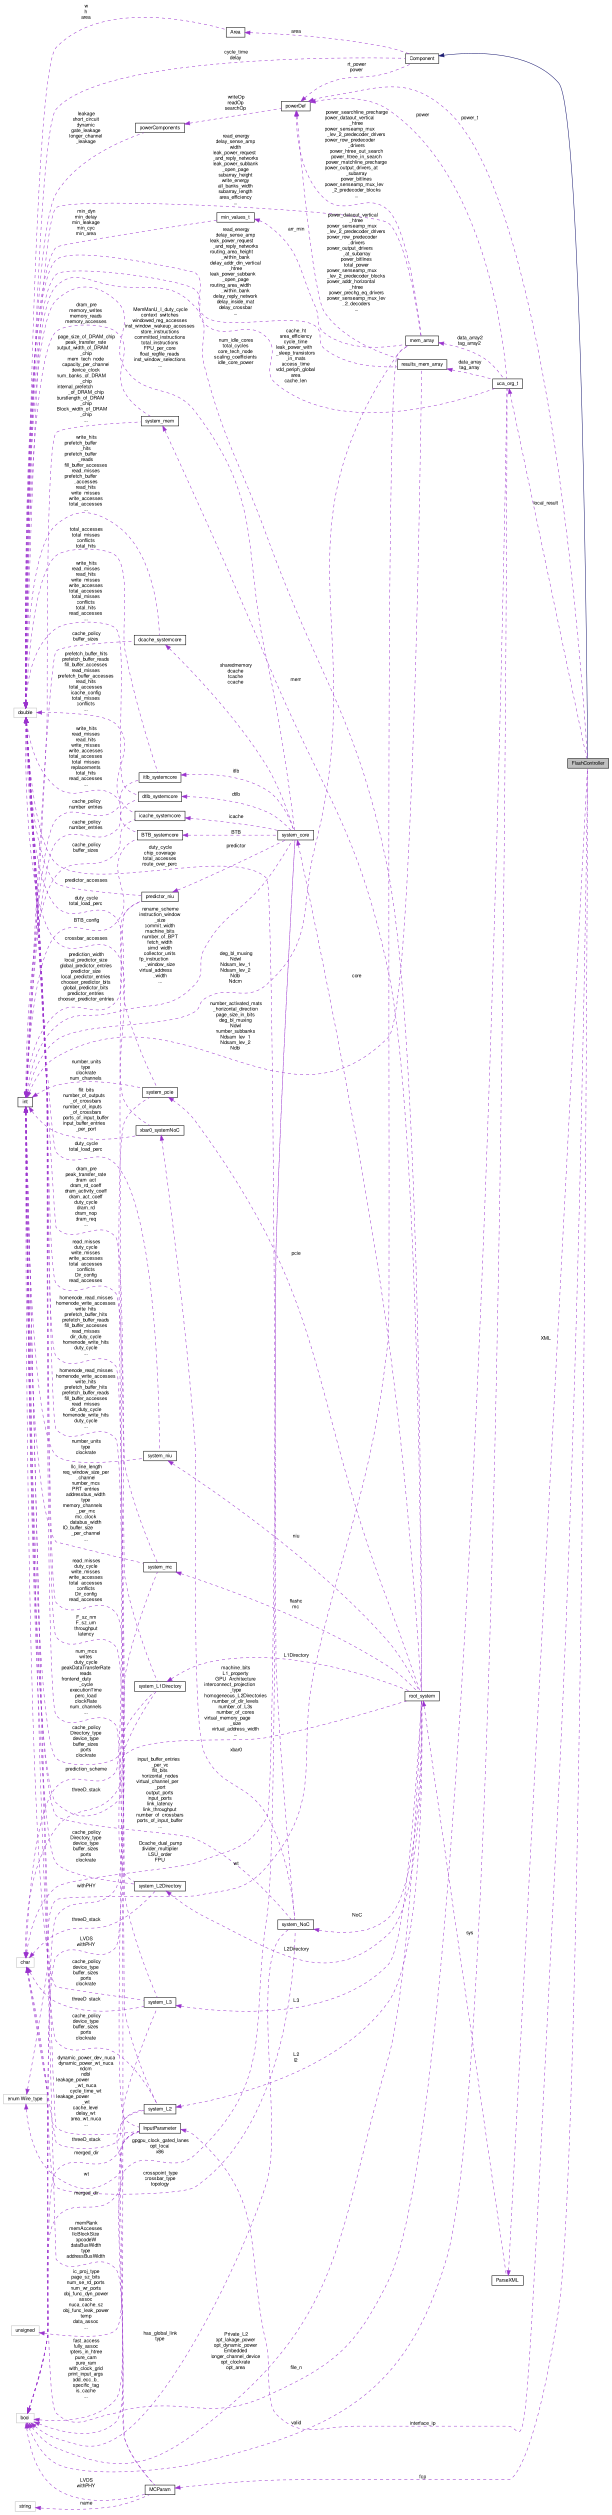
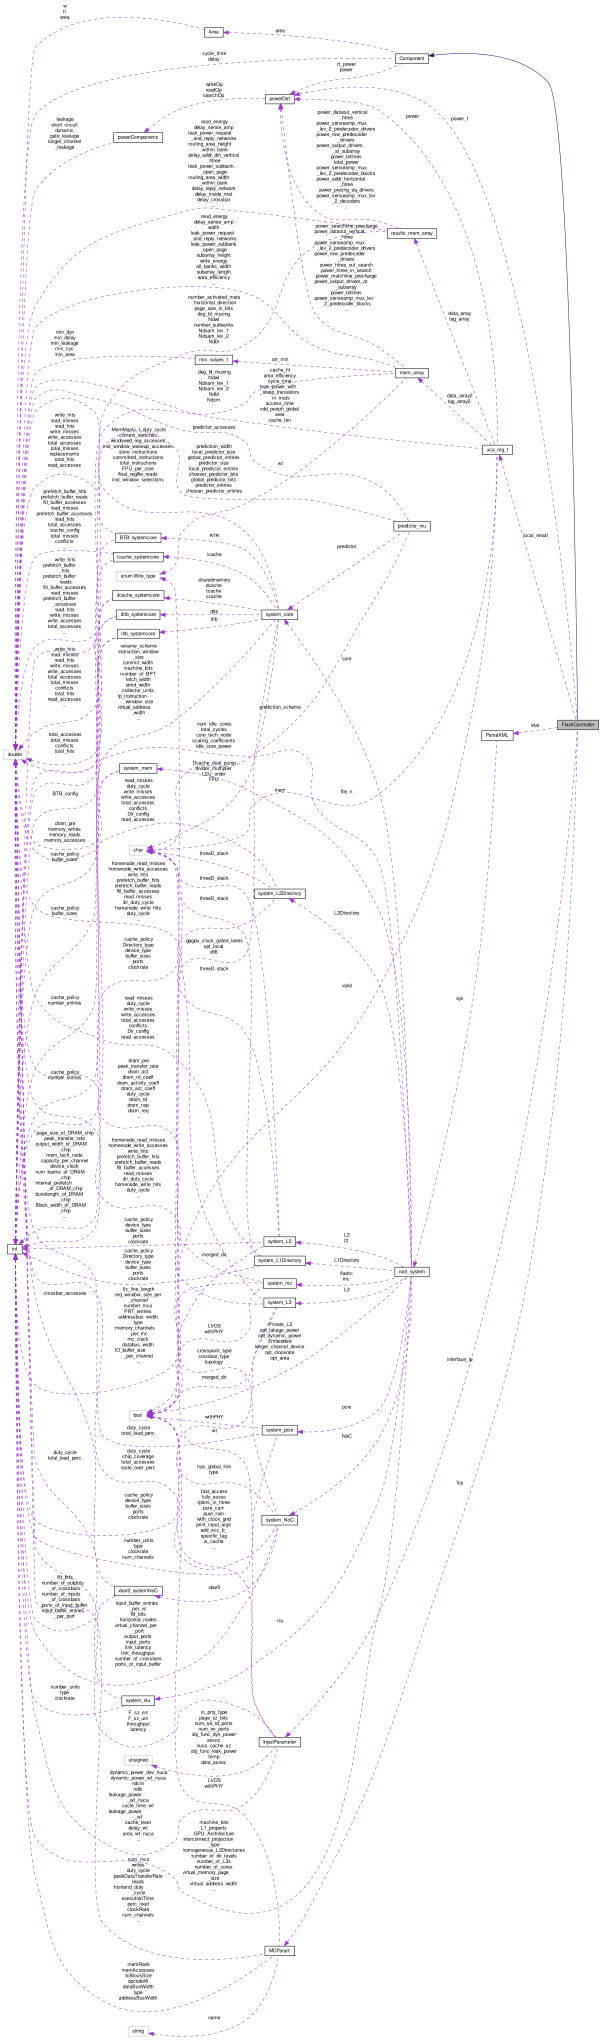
(237, 863) -> (348, 569)
(296, 2001) -> (346, 1290)
